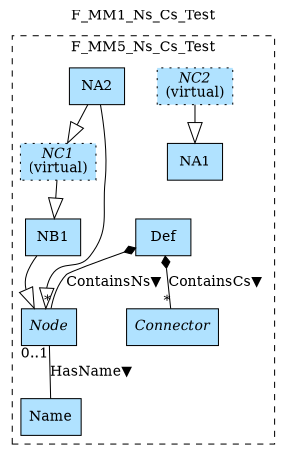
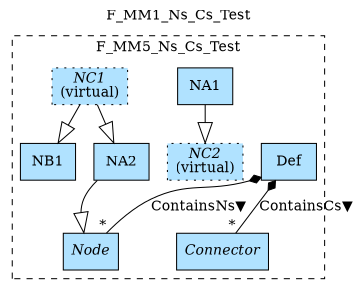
(195, 114) -> (205, 114)
(82, 115) -> (102, 114)
(28, 272) -> none
(51, 417) -> none
